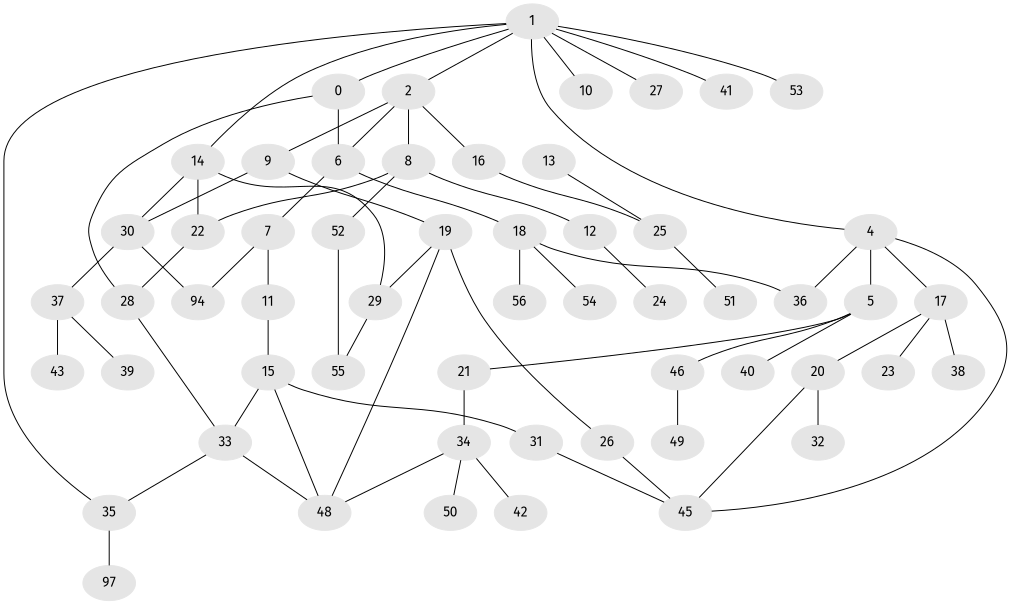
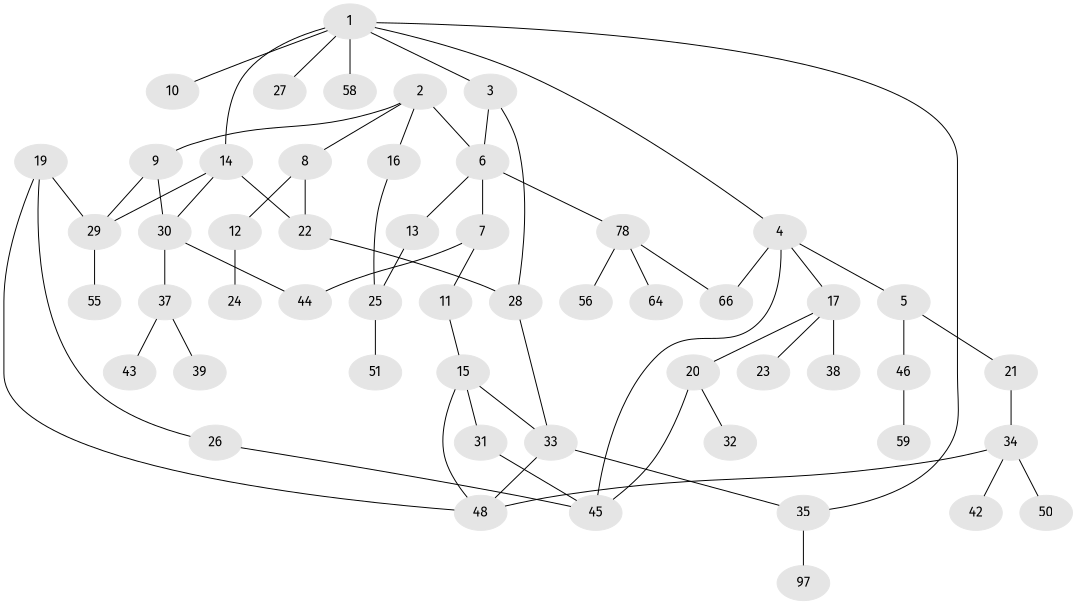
(471, 56) -> none
(338, 92) -> (490, 92)
(726, 92) -> none
(797, 92) -> (350, 92)
none -> (448, 197)
(377, 204) -> (125, 197)
(338, 232) -> none
(520, 232) -> (623, 232)
(198, 302) -> (305, 302)
(590, 302) -> (656, 302)
(800, 302) -> (726, 302)
(748, 372) -> none
(678, 443) -> (904, 443)
